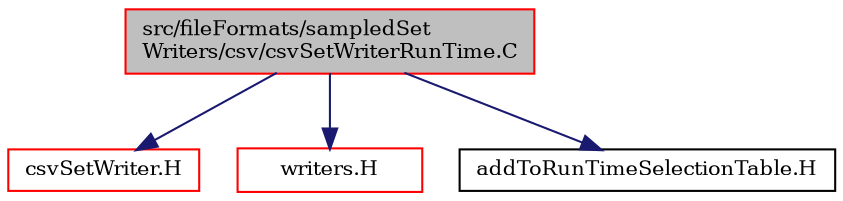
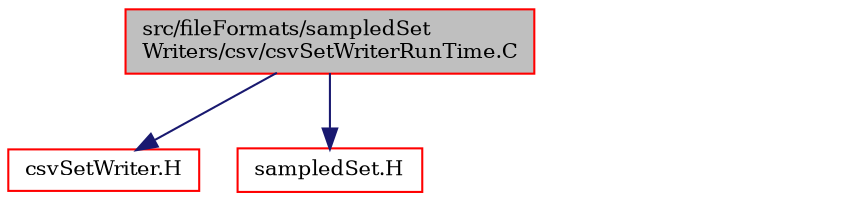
(330, 170) -> (330, 170)
(647, 170) -> none
